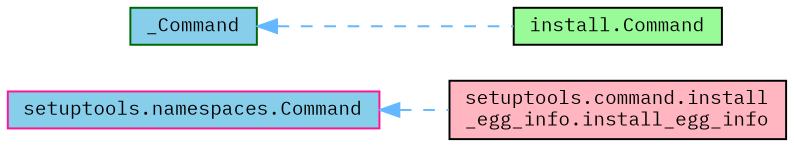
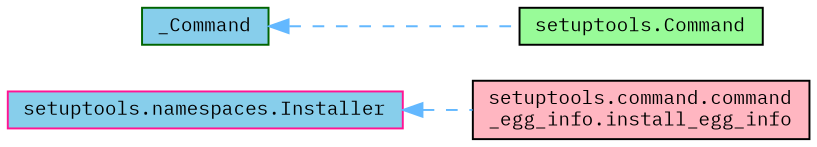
(618, 26) -> (641, 26)
(194, 110) -> (205, 110)
(618, 110) -> (641, 110)
